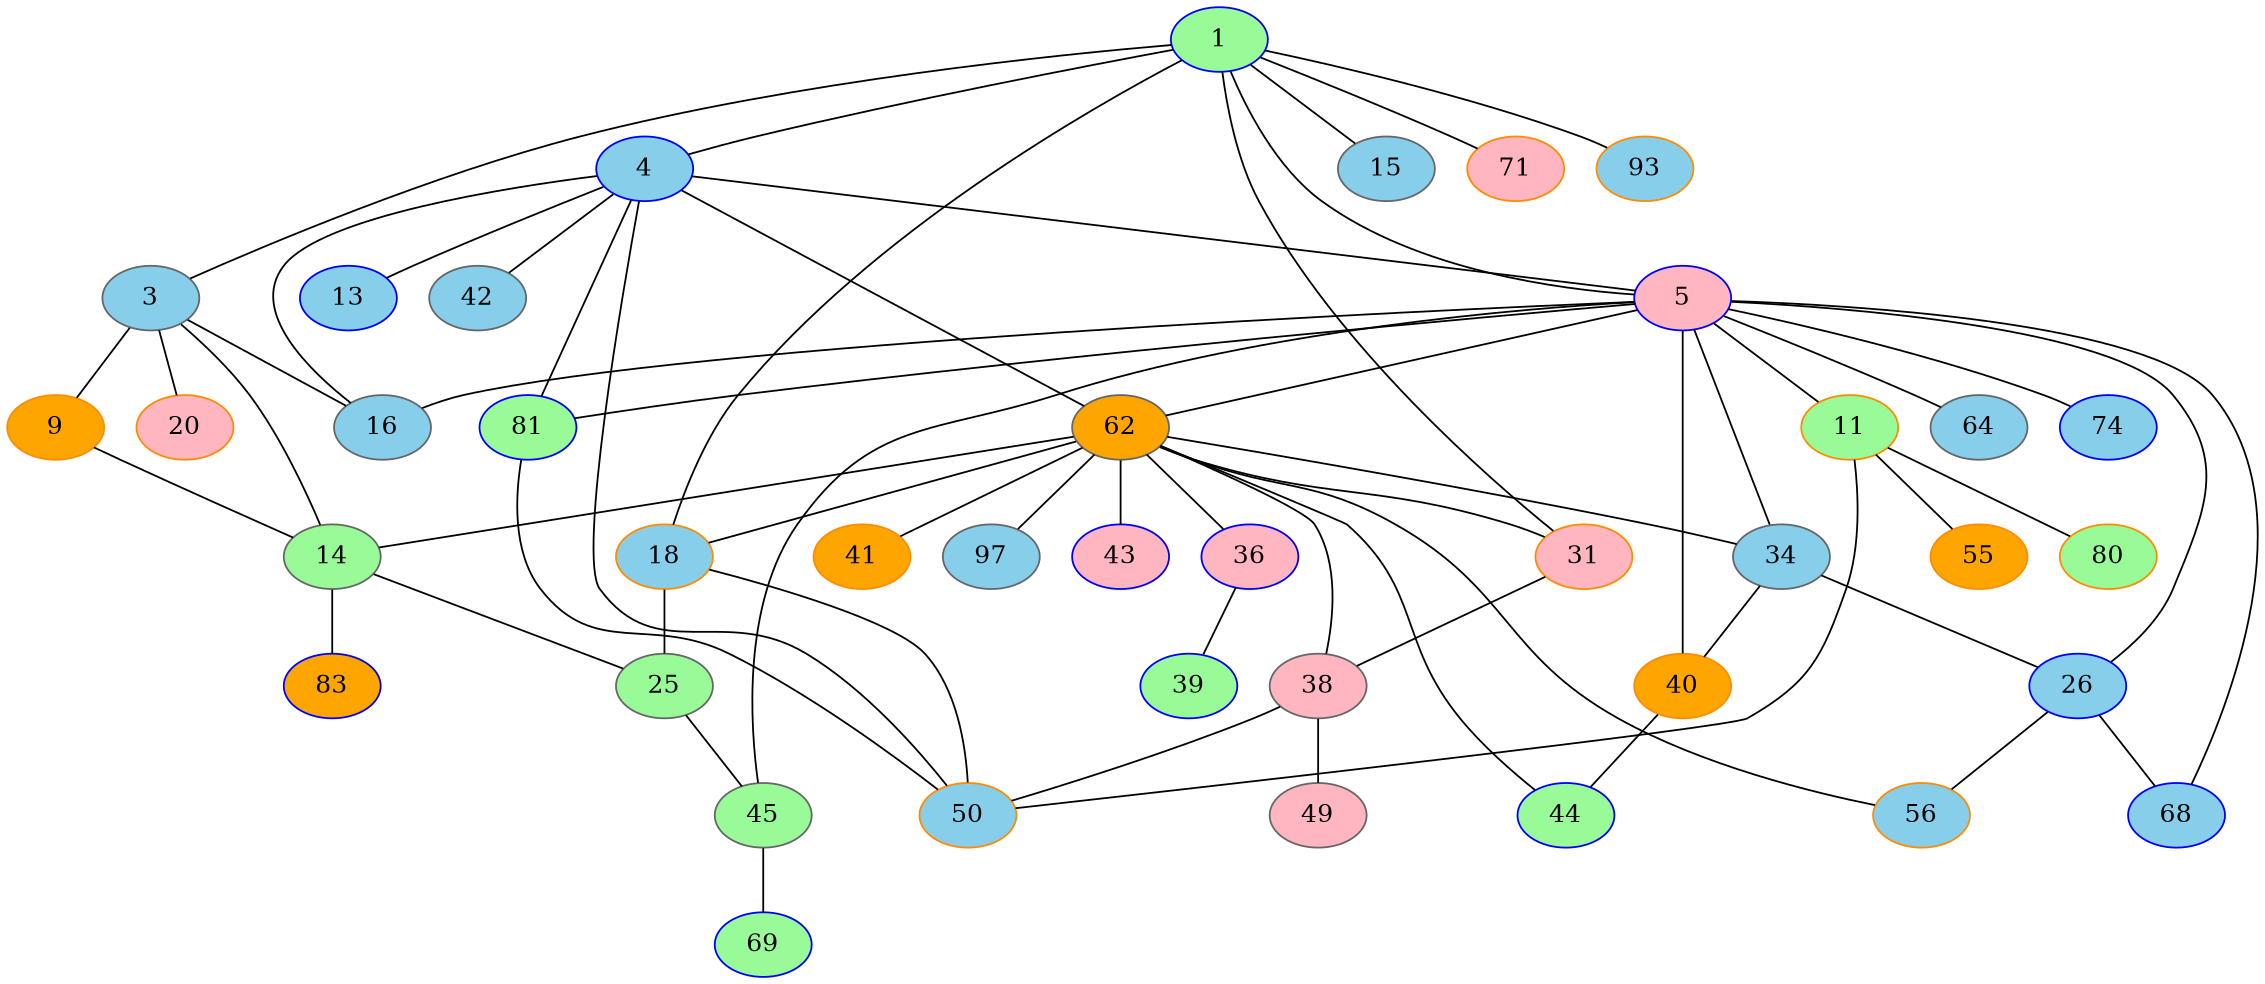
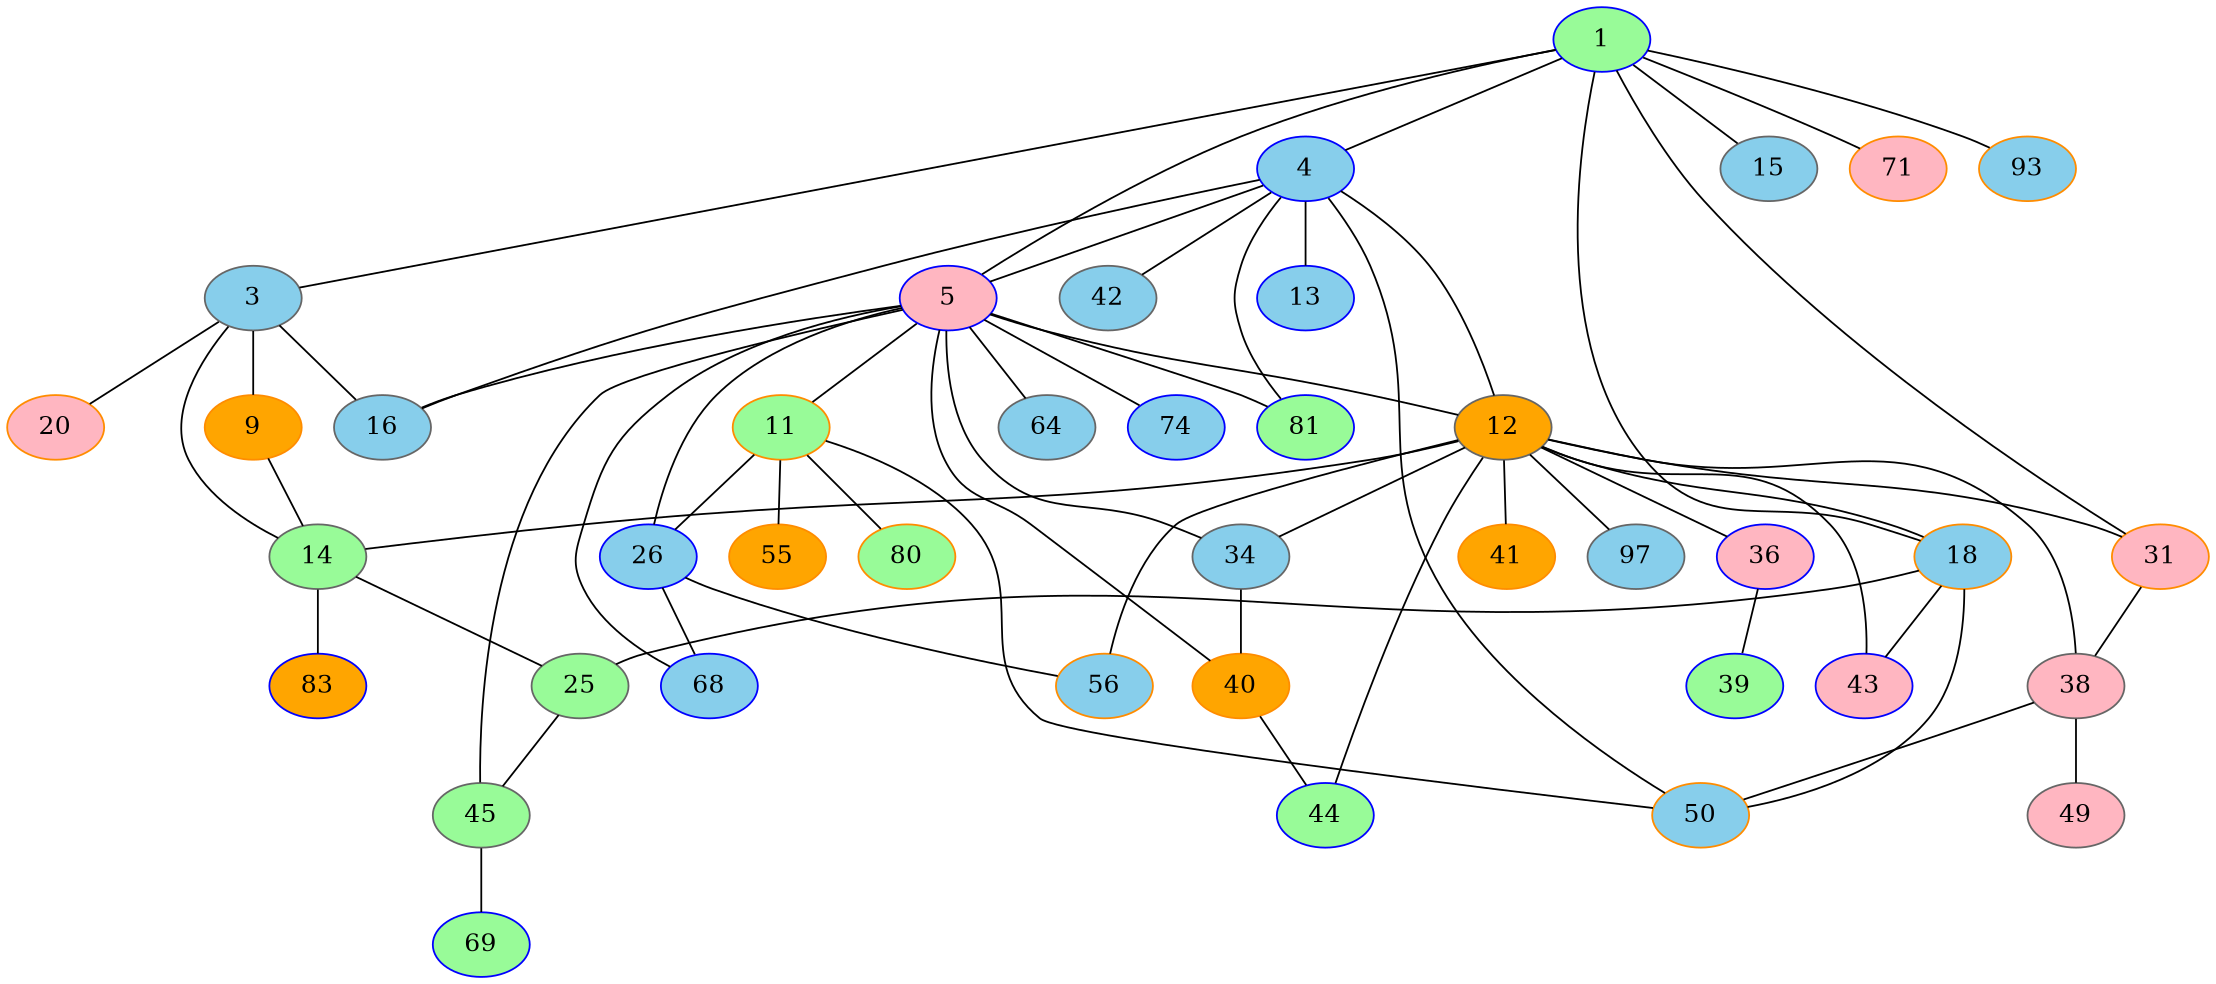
(1121, 427) -> (1503, 427)
none -> (1913, 621)
(1930, 621) -> (715, 492)
(701, 643) -> none
